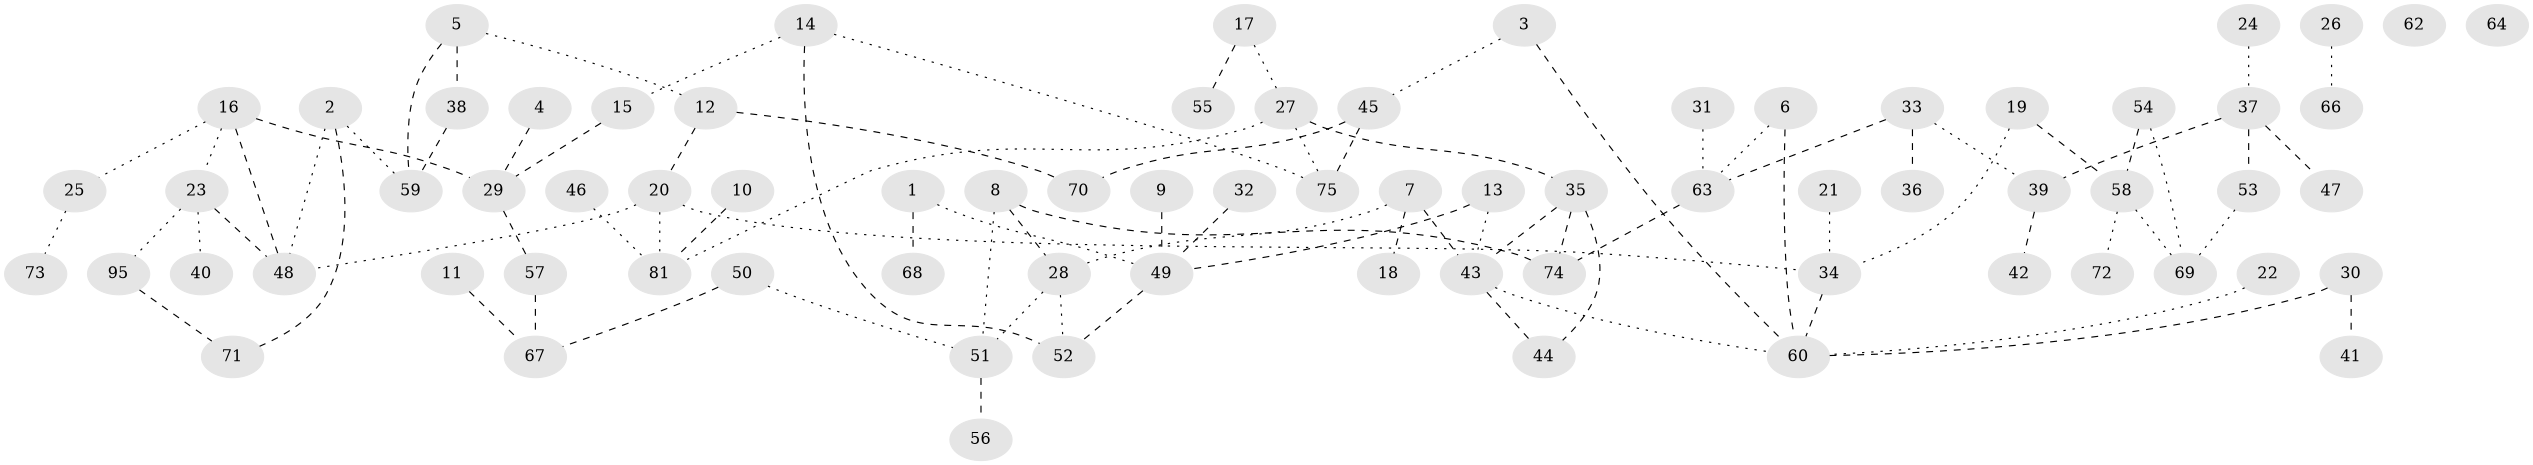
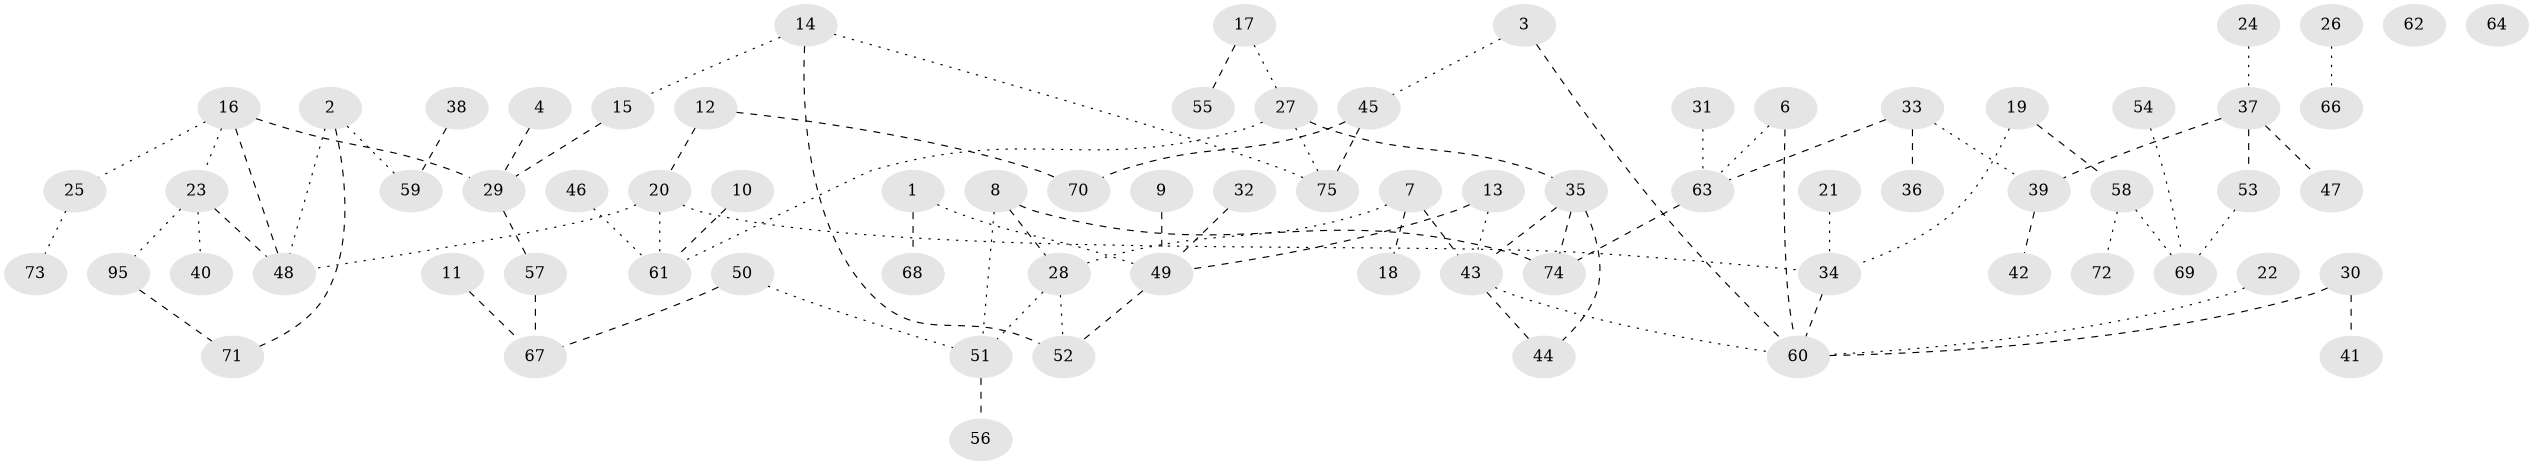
(457, 25) -> none
(2135, 141) -> none
(660, 274) -> (660, 274)
